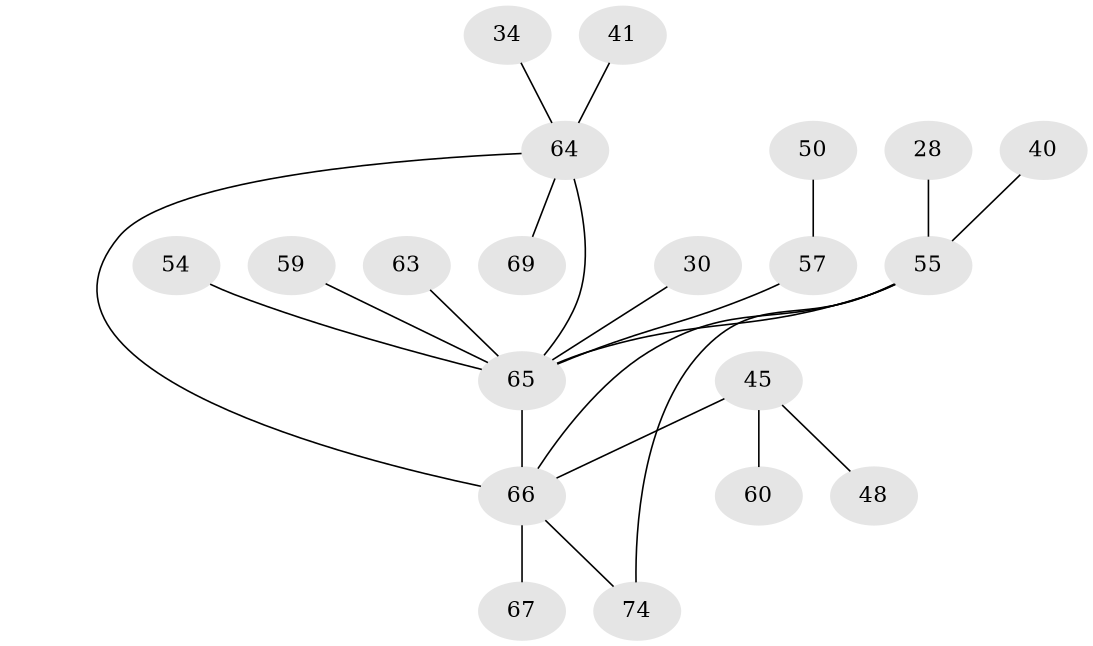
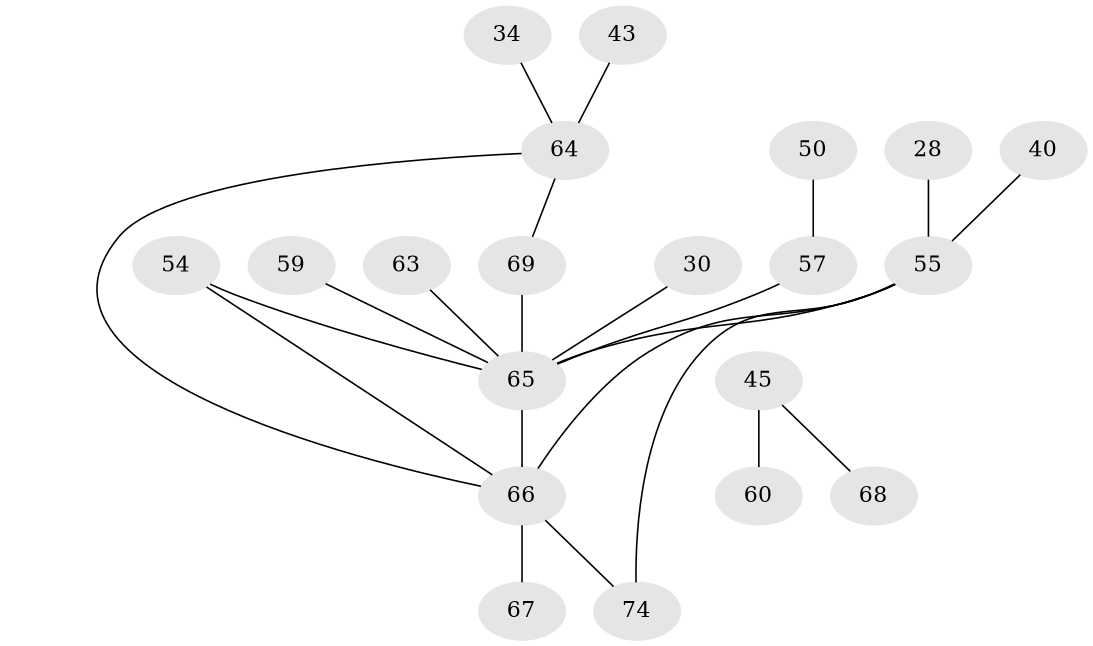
(623, 35) -> (623, 35)
(584, 272) -> (522, 323)
(640, 438) -> (349, 381)
(874, 496) -> (874, 496)
